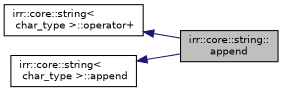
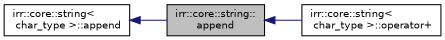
(167, 36) -> (288, 20)
